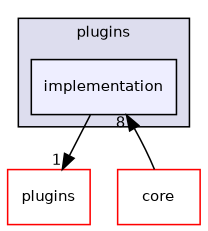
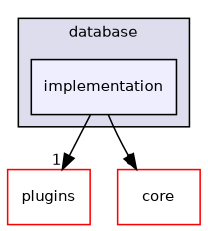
(104, 33) -> (104, 33)
(145, 149) -> (118, 137)
